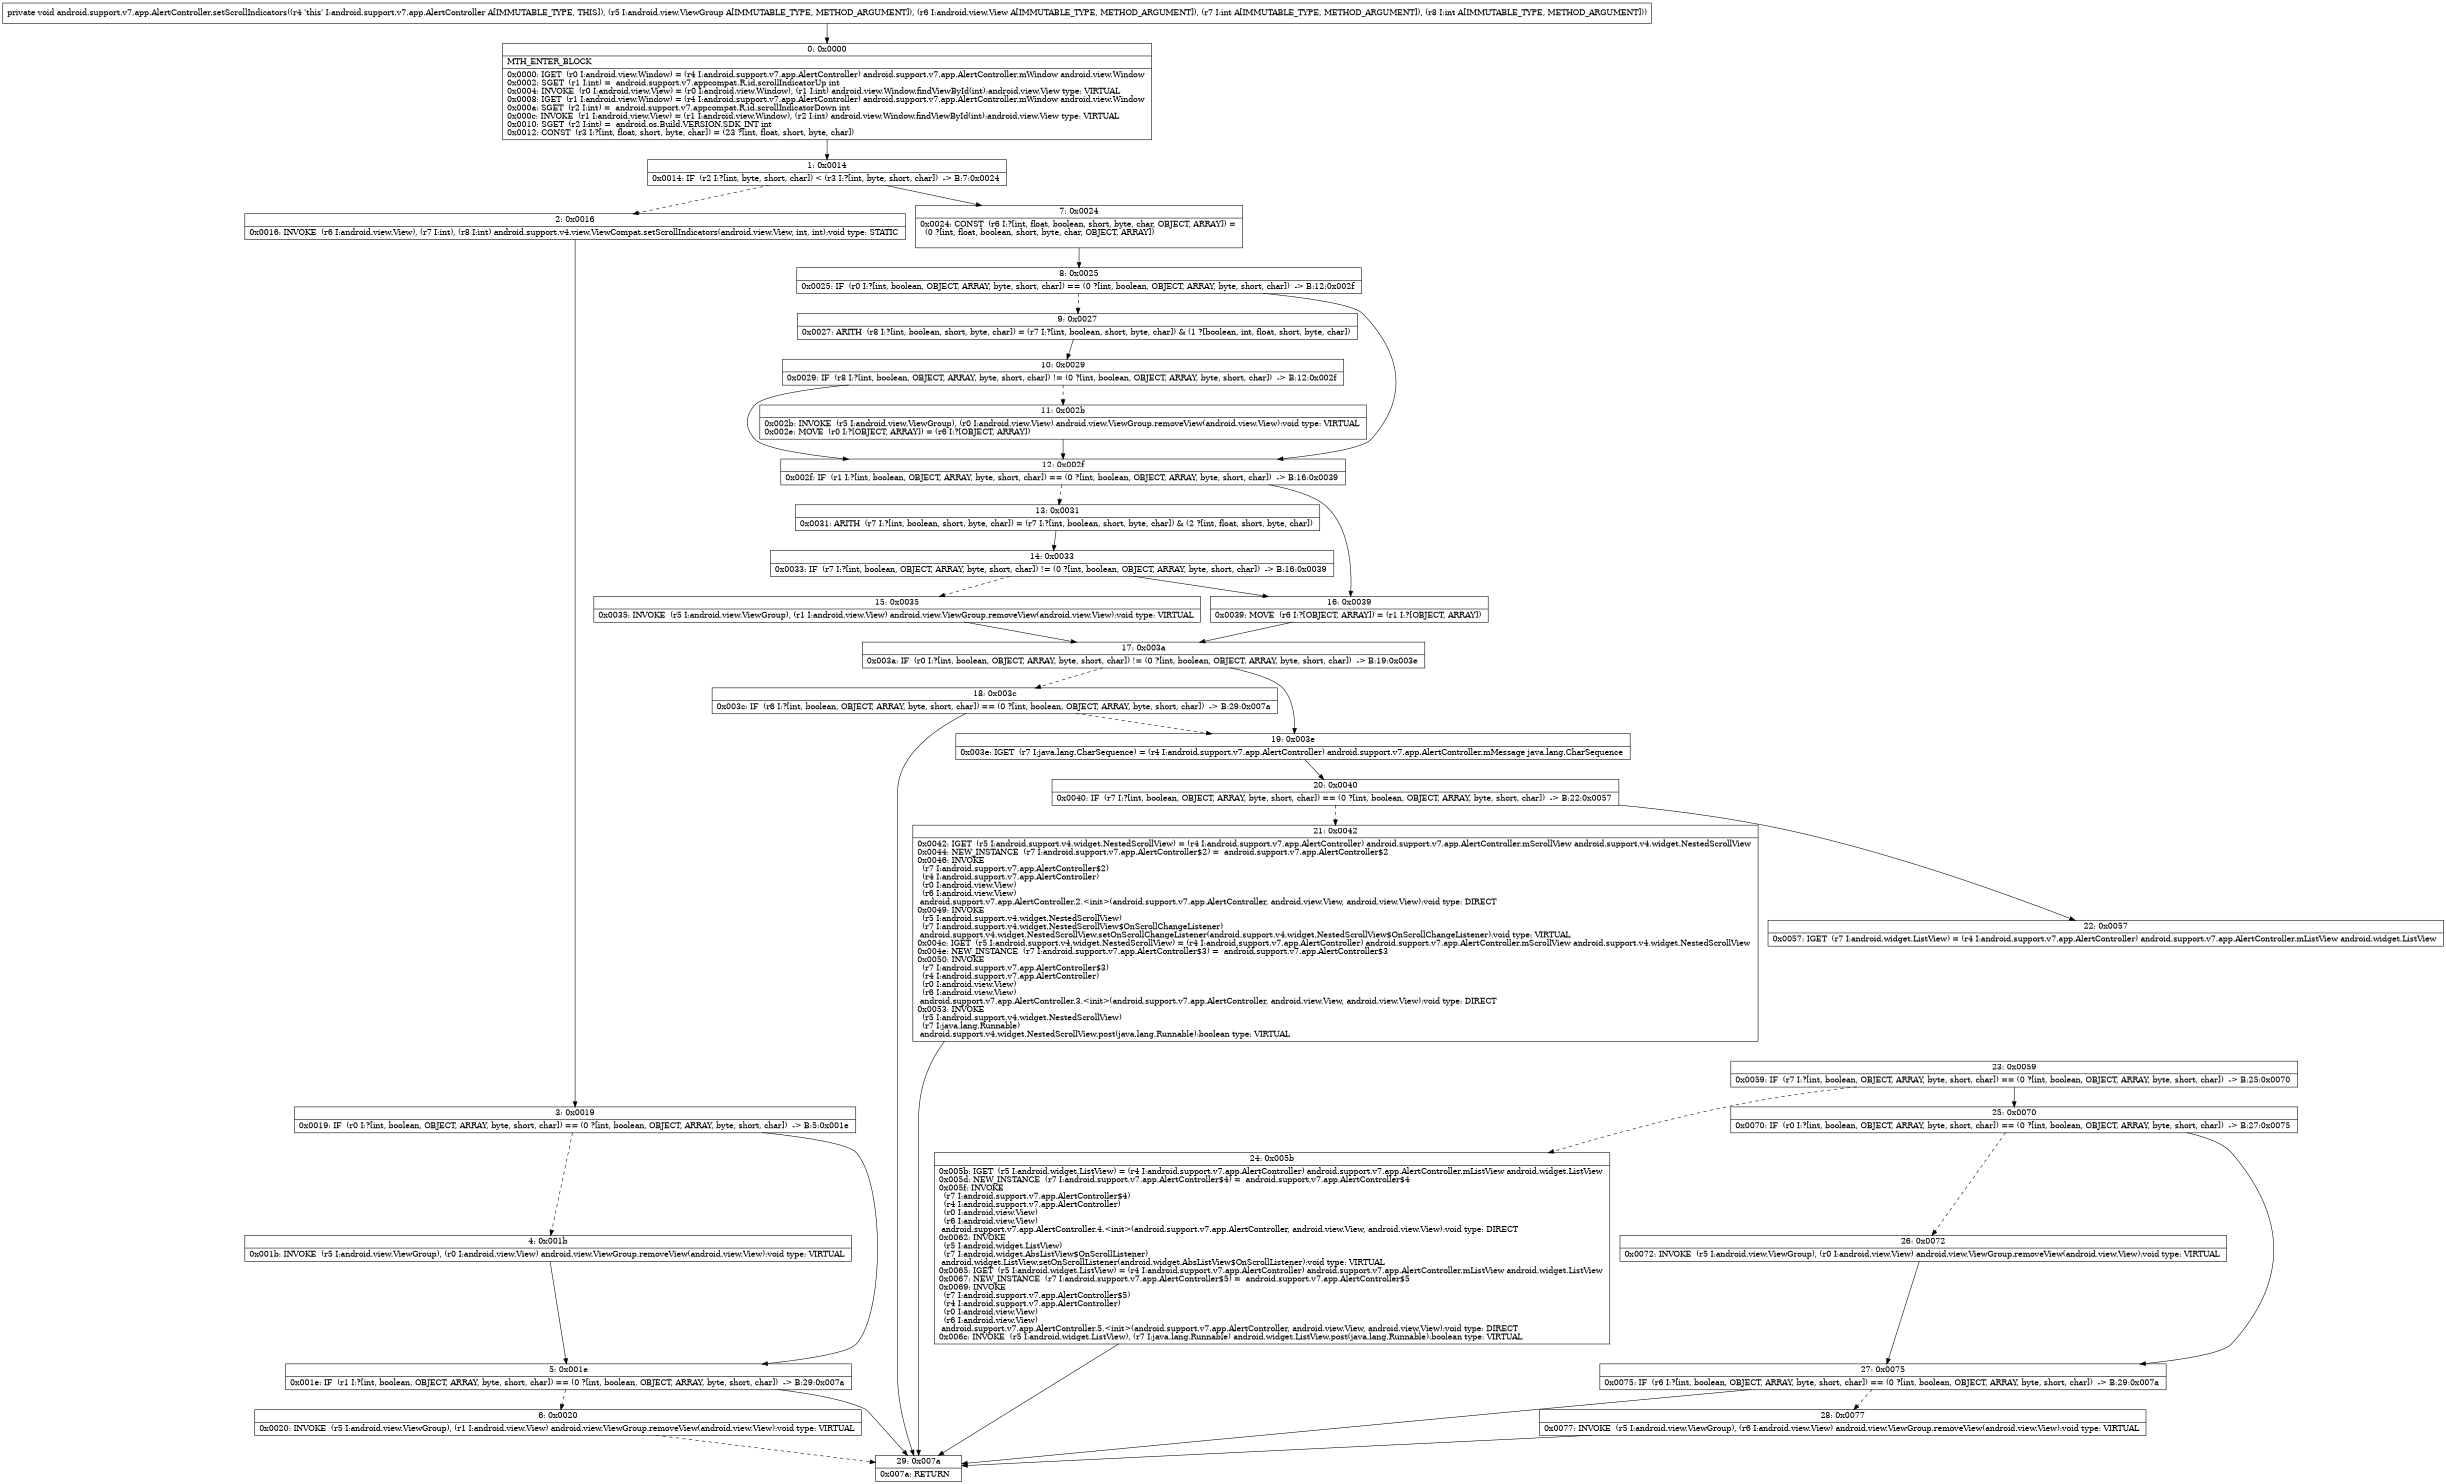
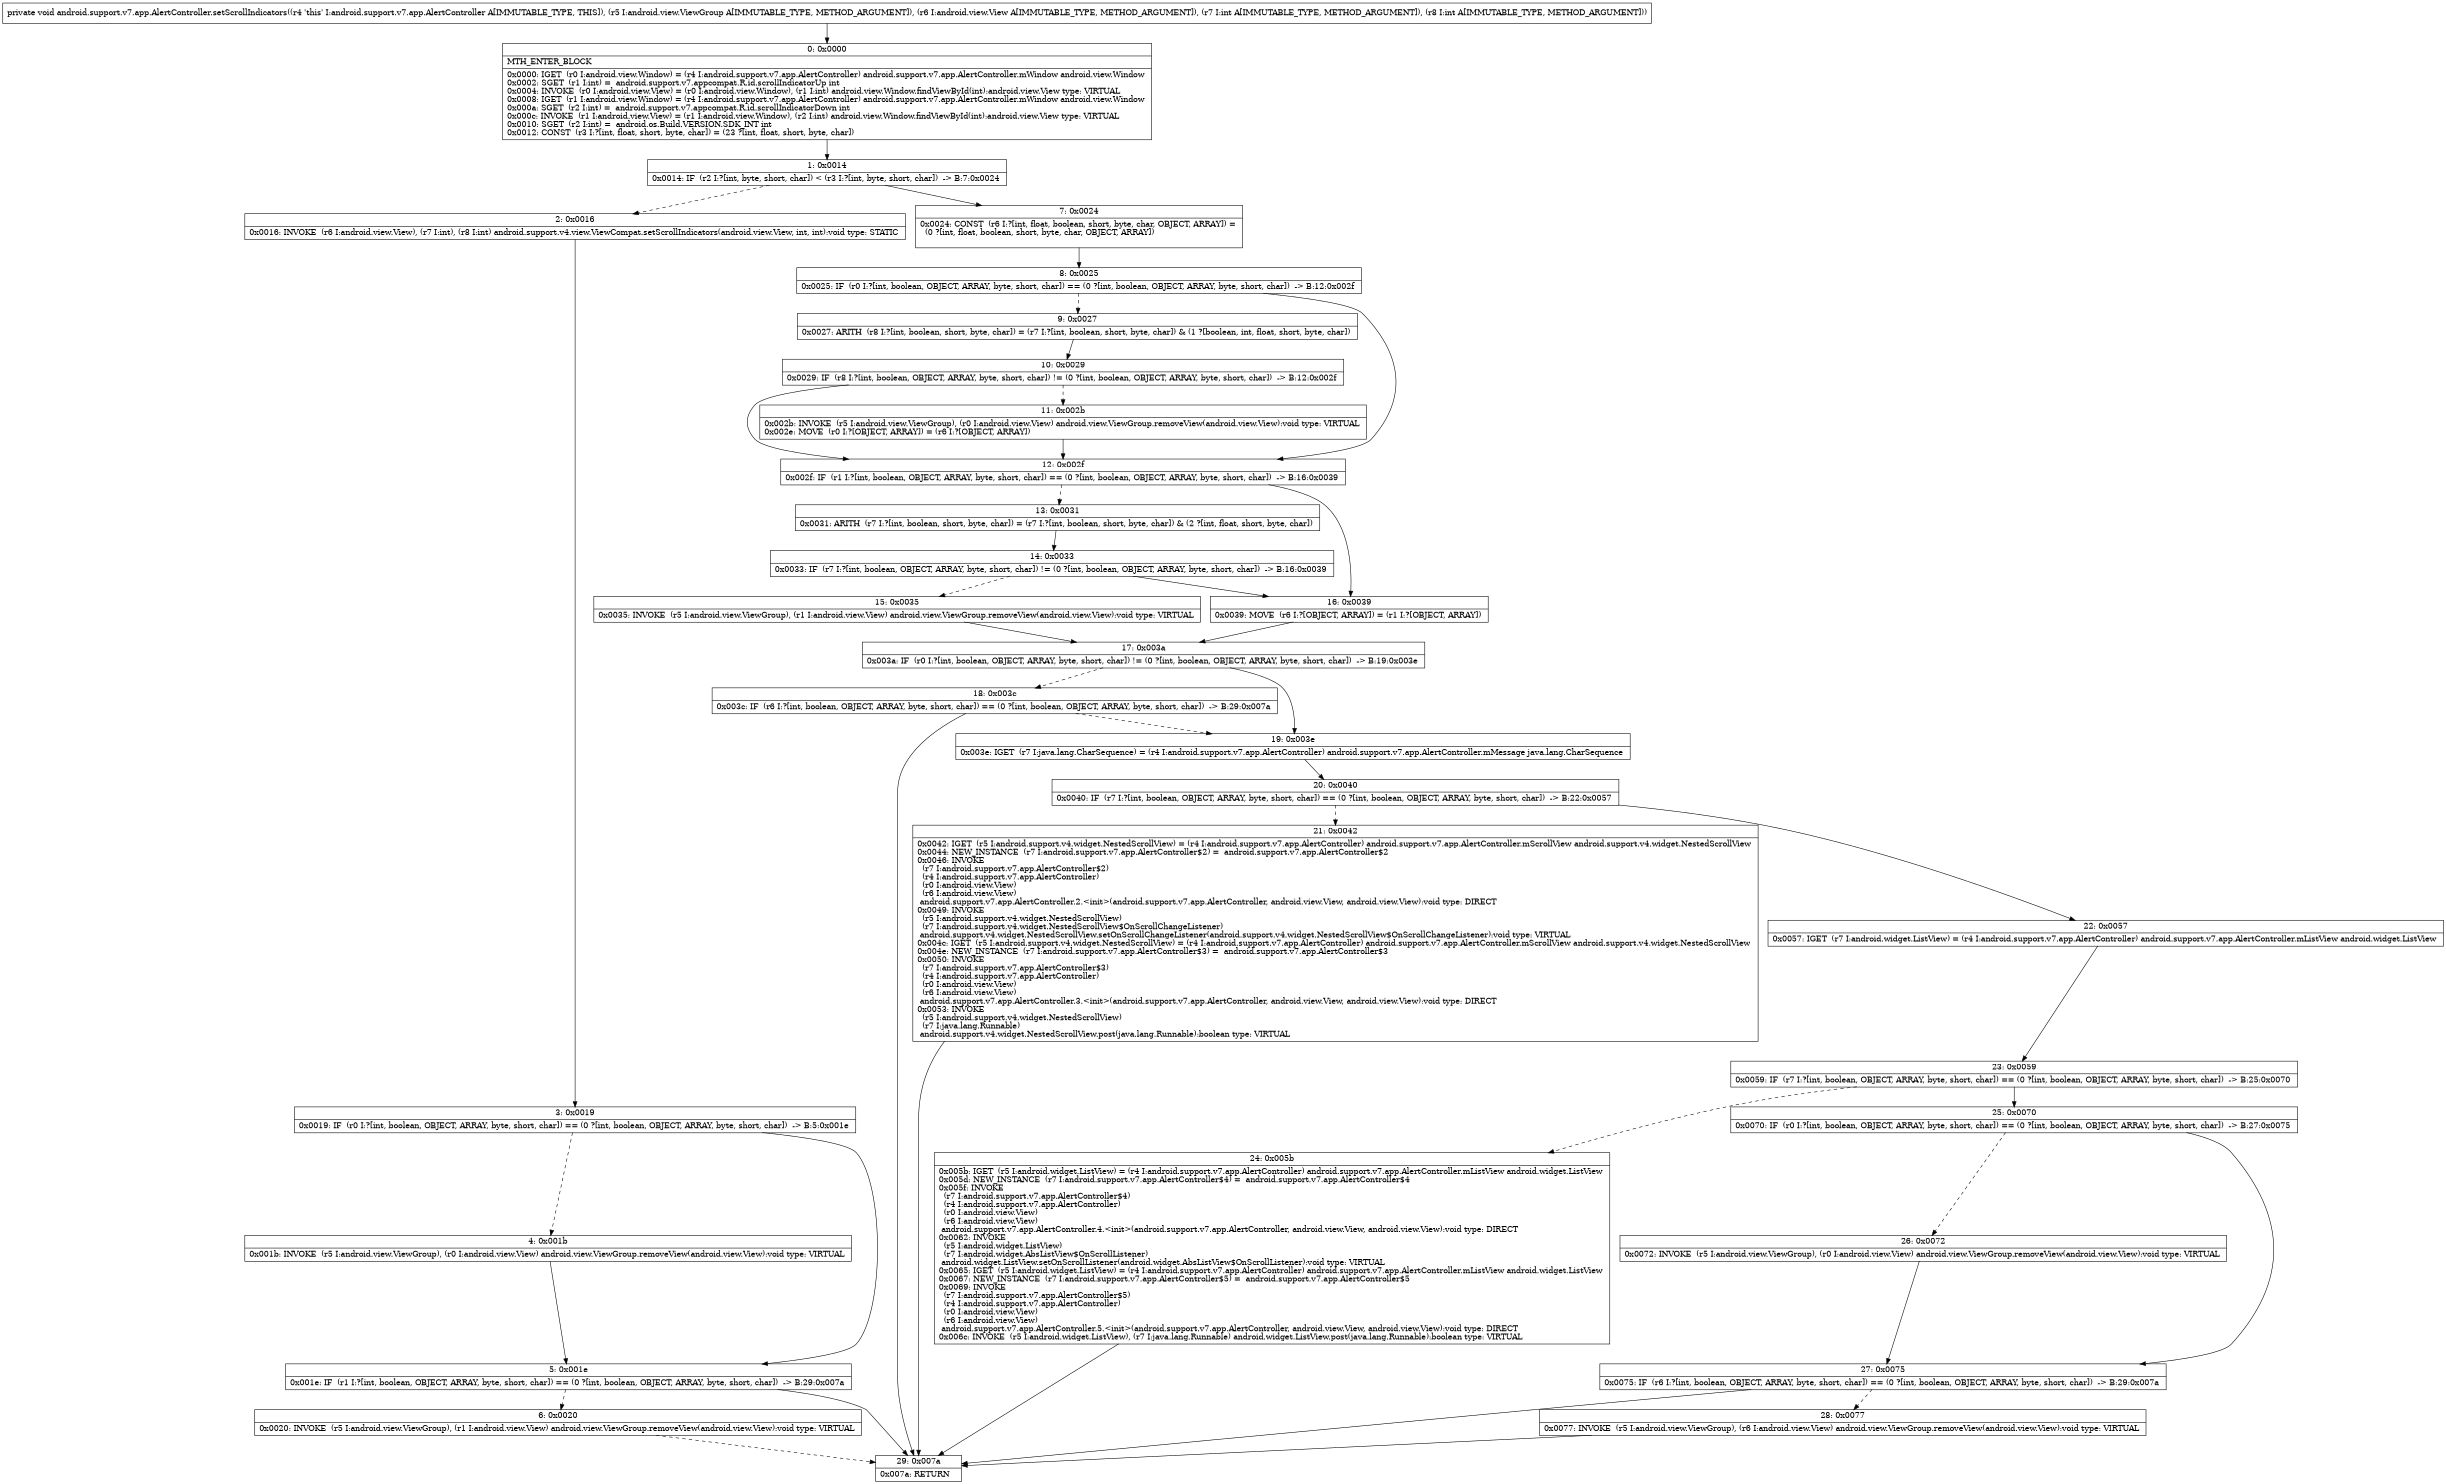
none -> (2062, 1001)
